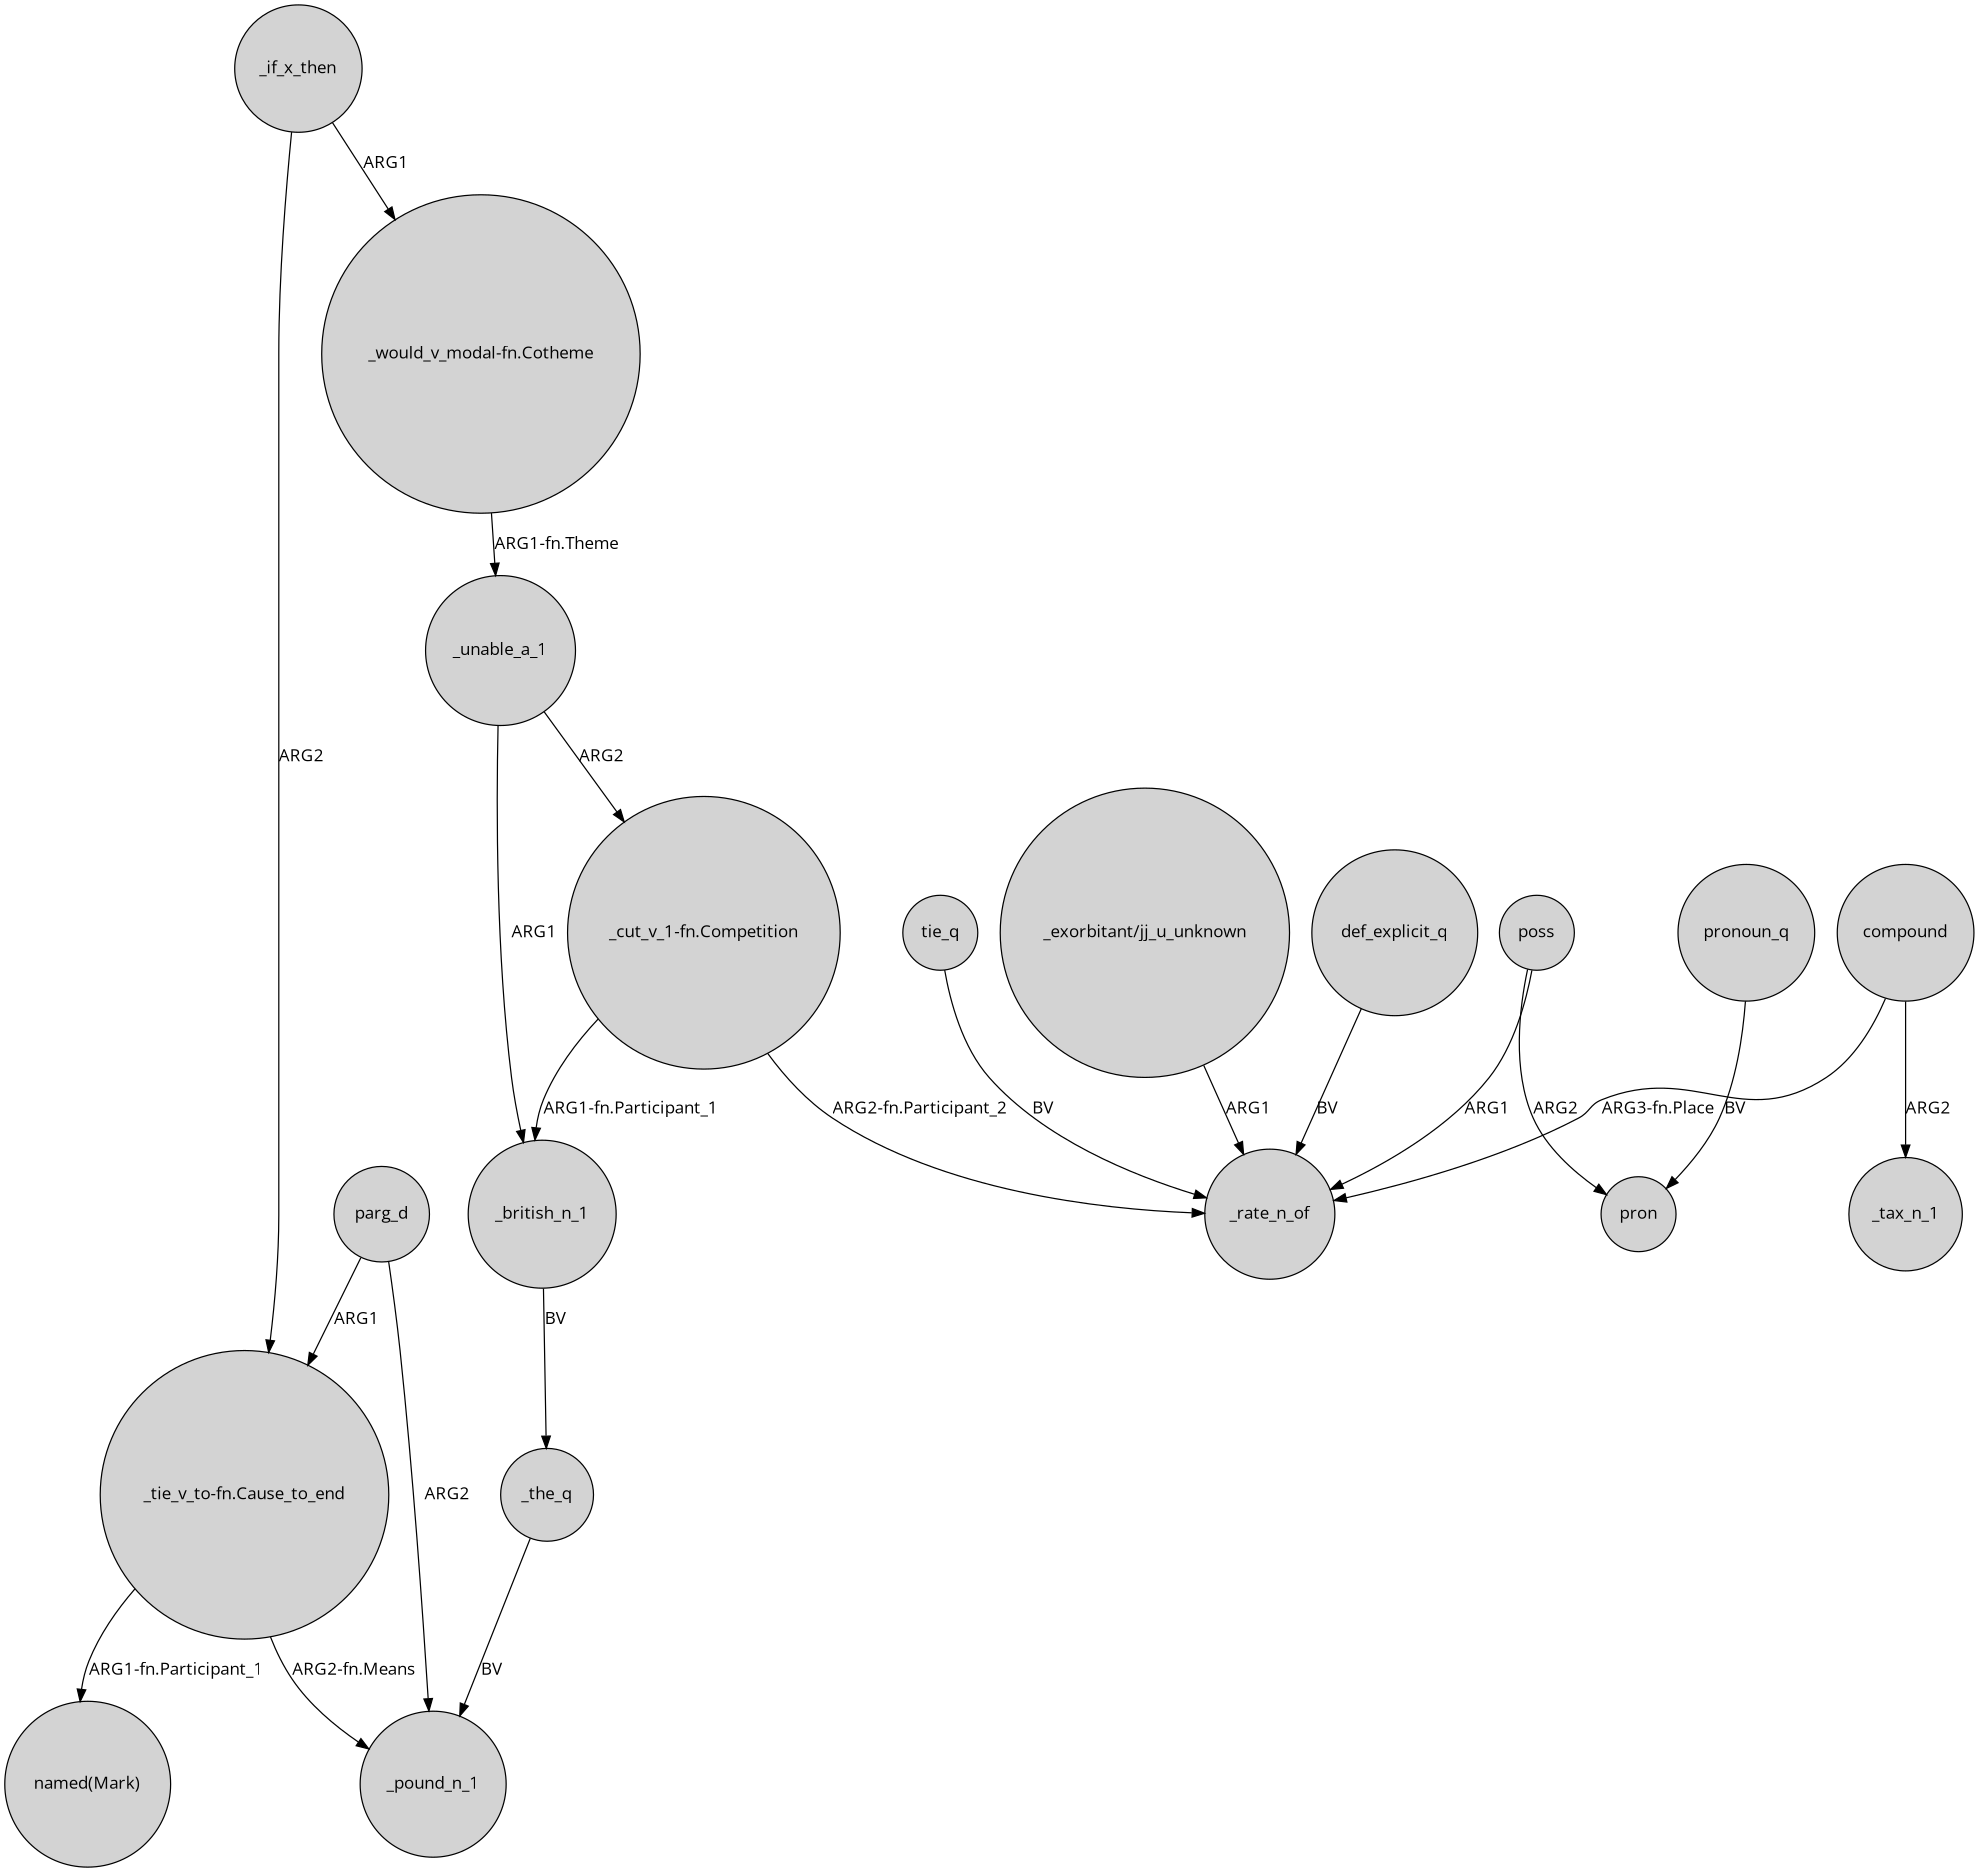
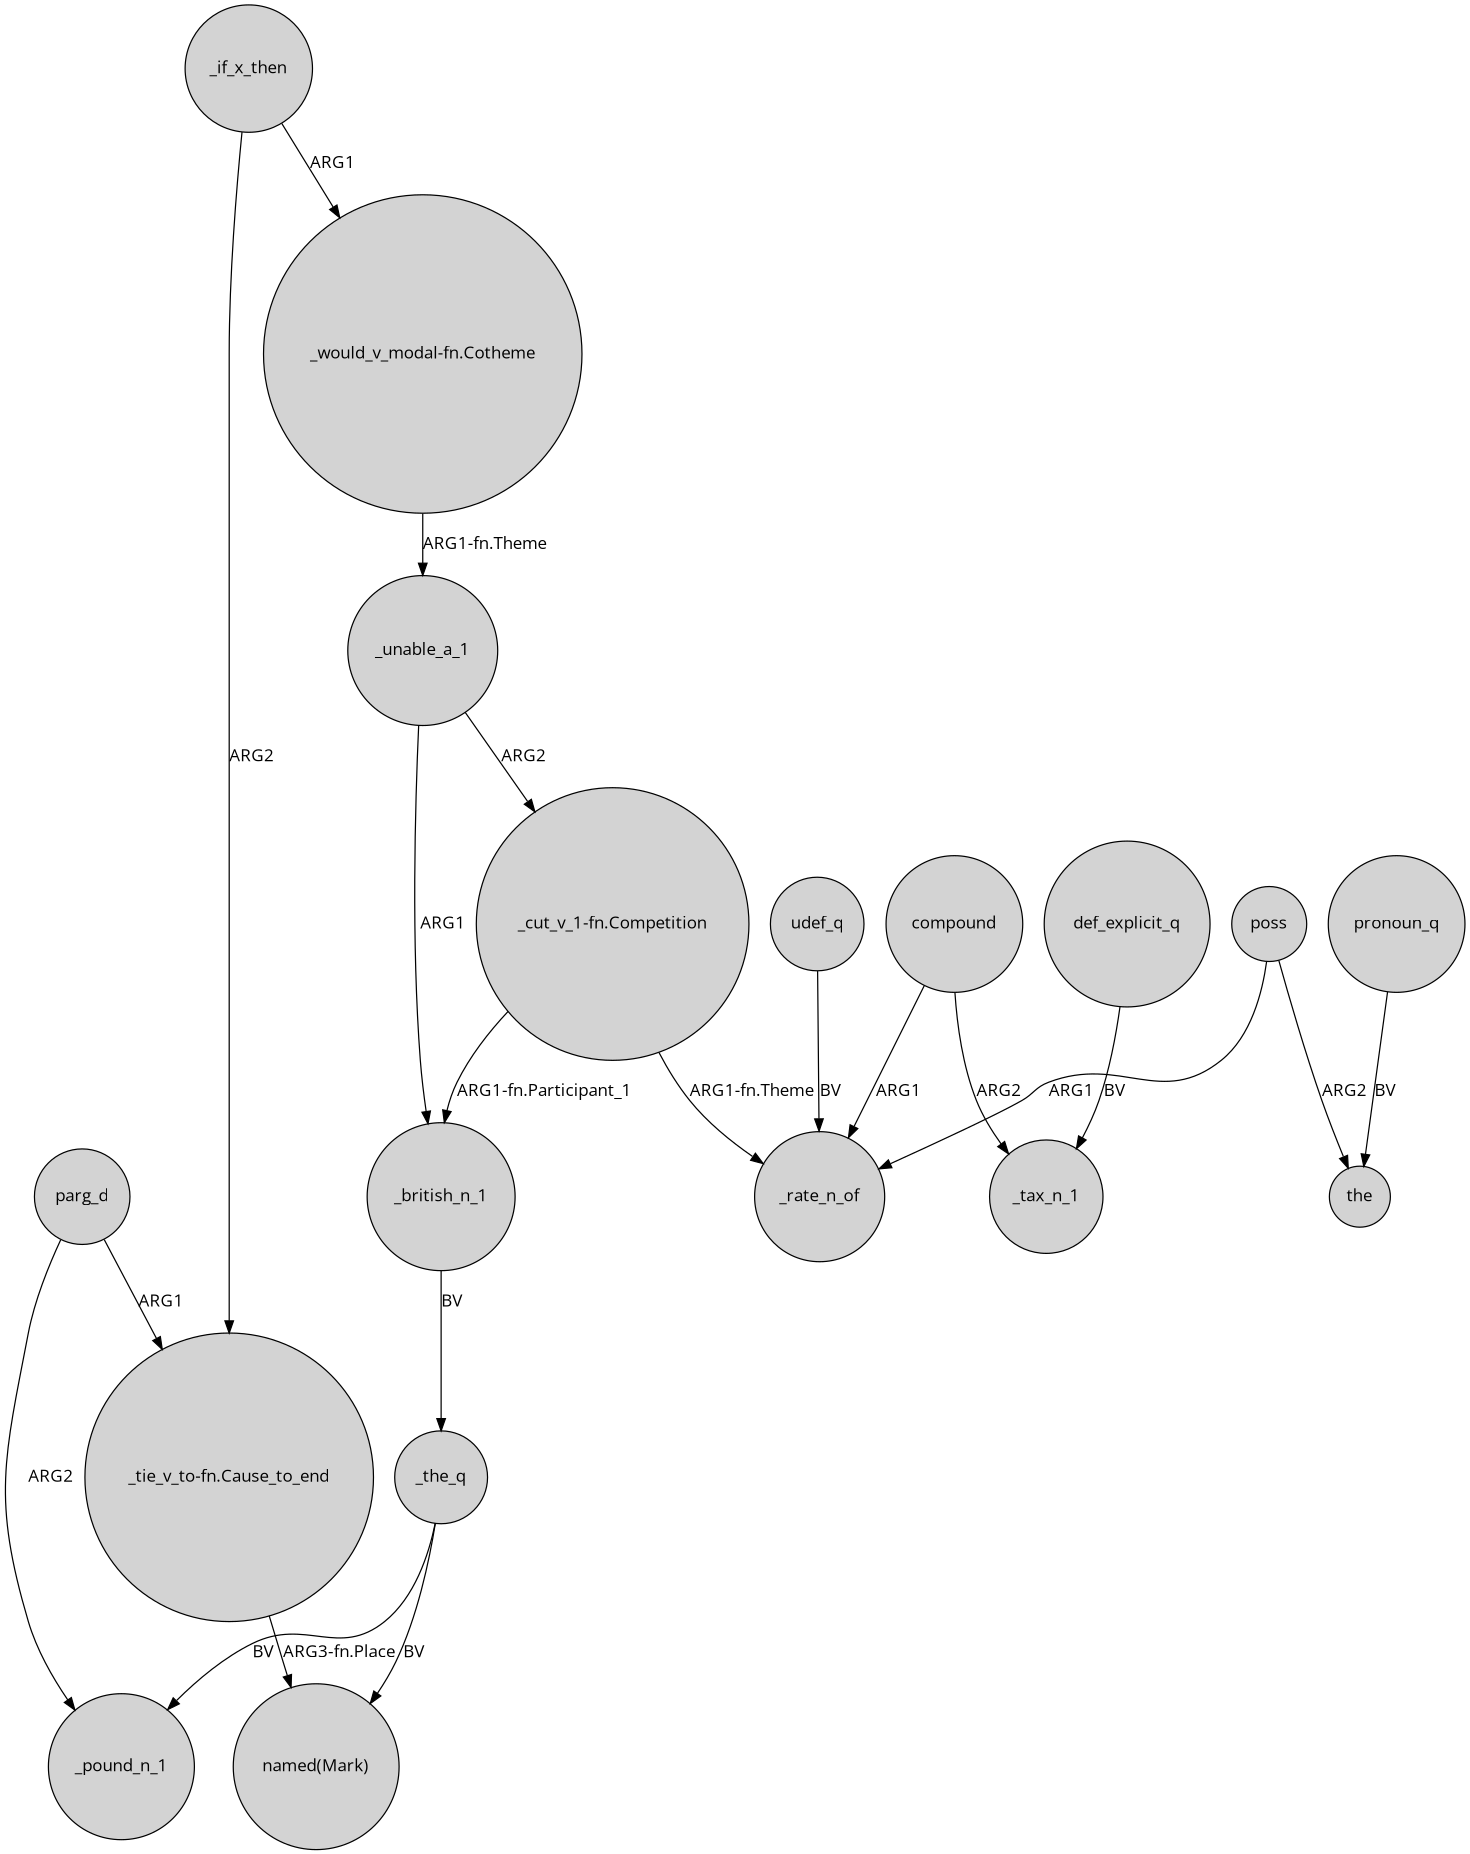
(940, 933) -> (817, 924)
(1145, 933) -> none
(1331, 1076) -> (1109, 1067)
(920, 1109) -> (752, 1091)
(1658, 1109) -> (899, 1091)
(1639, 1214) -> (1360, 1197)
none -> (415, 1612)
(177, 1670) -> (339, 1653)
(306, 1697) -> none
